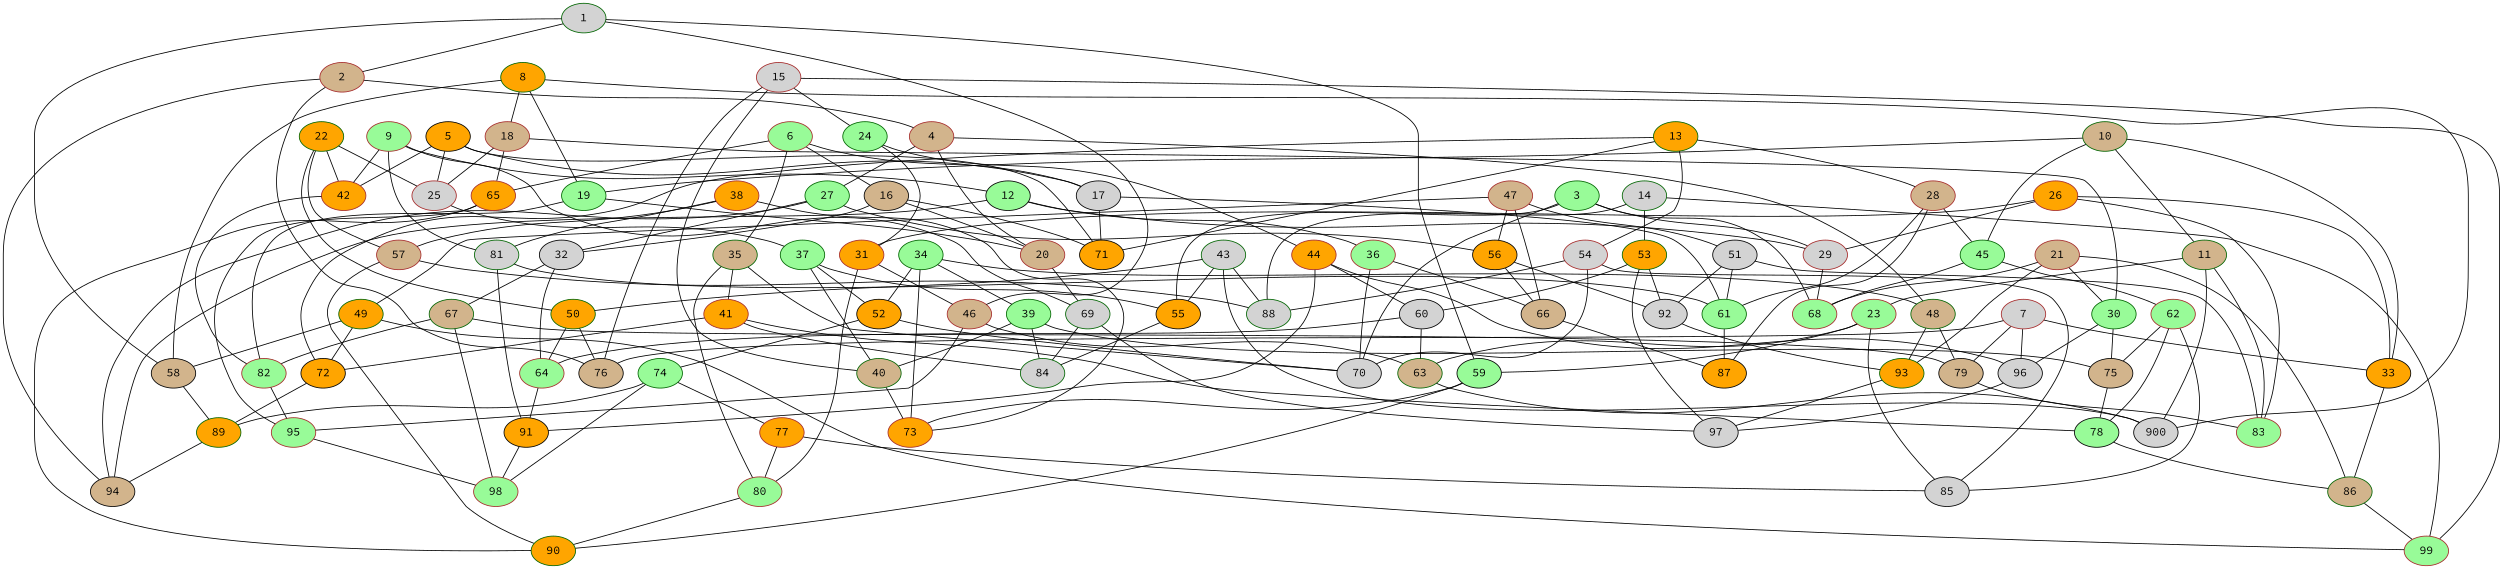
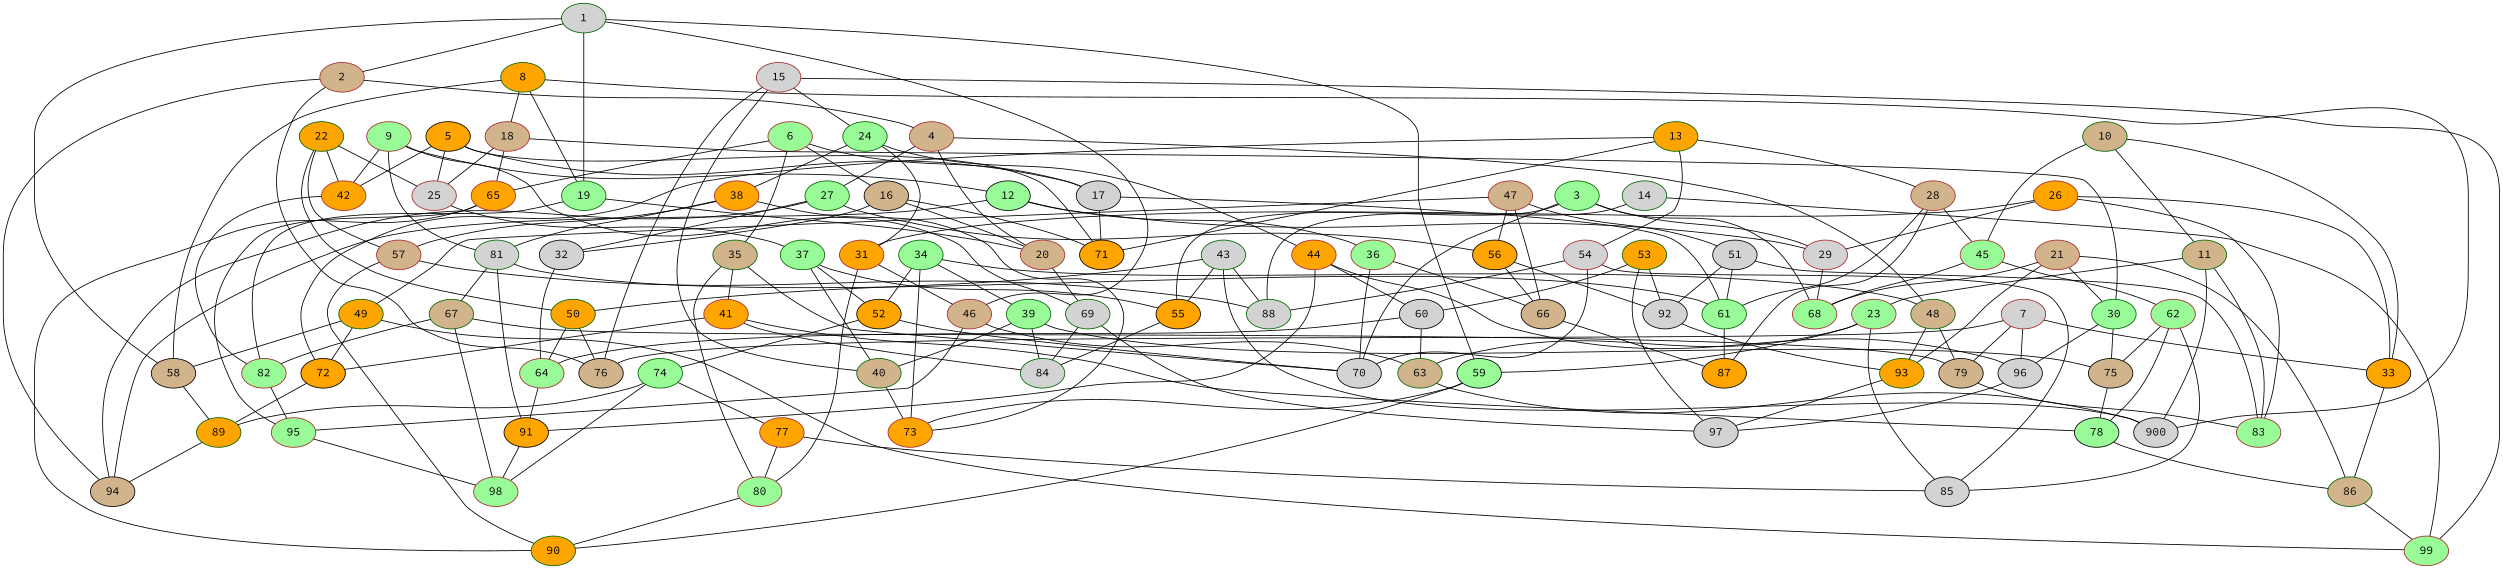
(1159, 160) -> (584, 107)
none -> (801, 166)
(1644, 225) -> none
(1982, 255) -> (1982, 255)
(507, 284) -> (474, 285)
